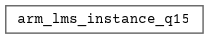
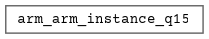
(104, 19) -> (104, 19)
